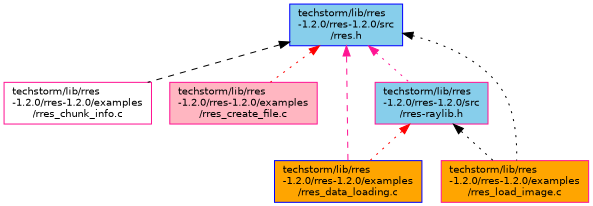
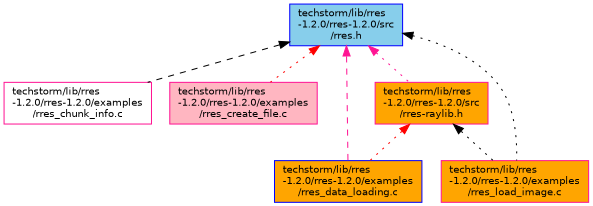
(432, 103) -> (432, 103)
